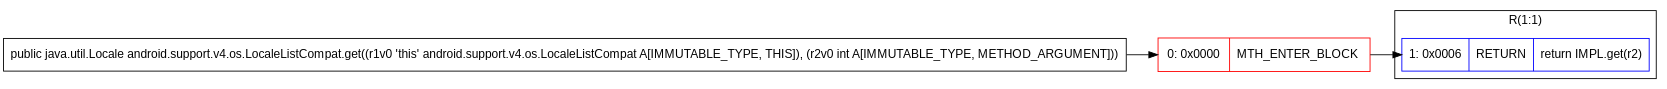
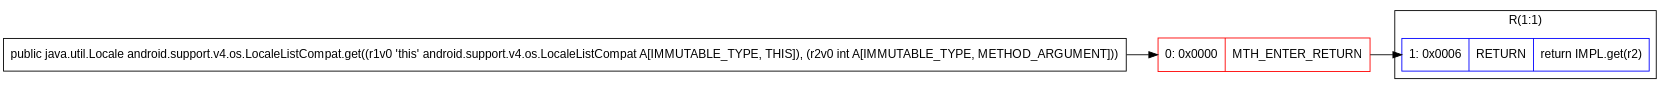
(1298, 54) -> (1298, 54)
